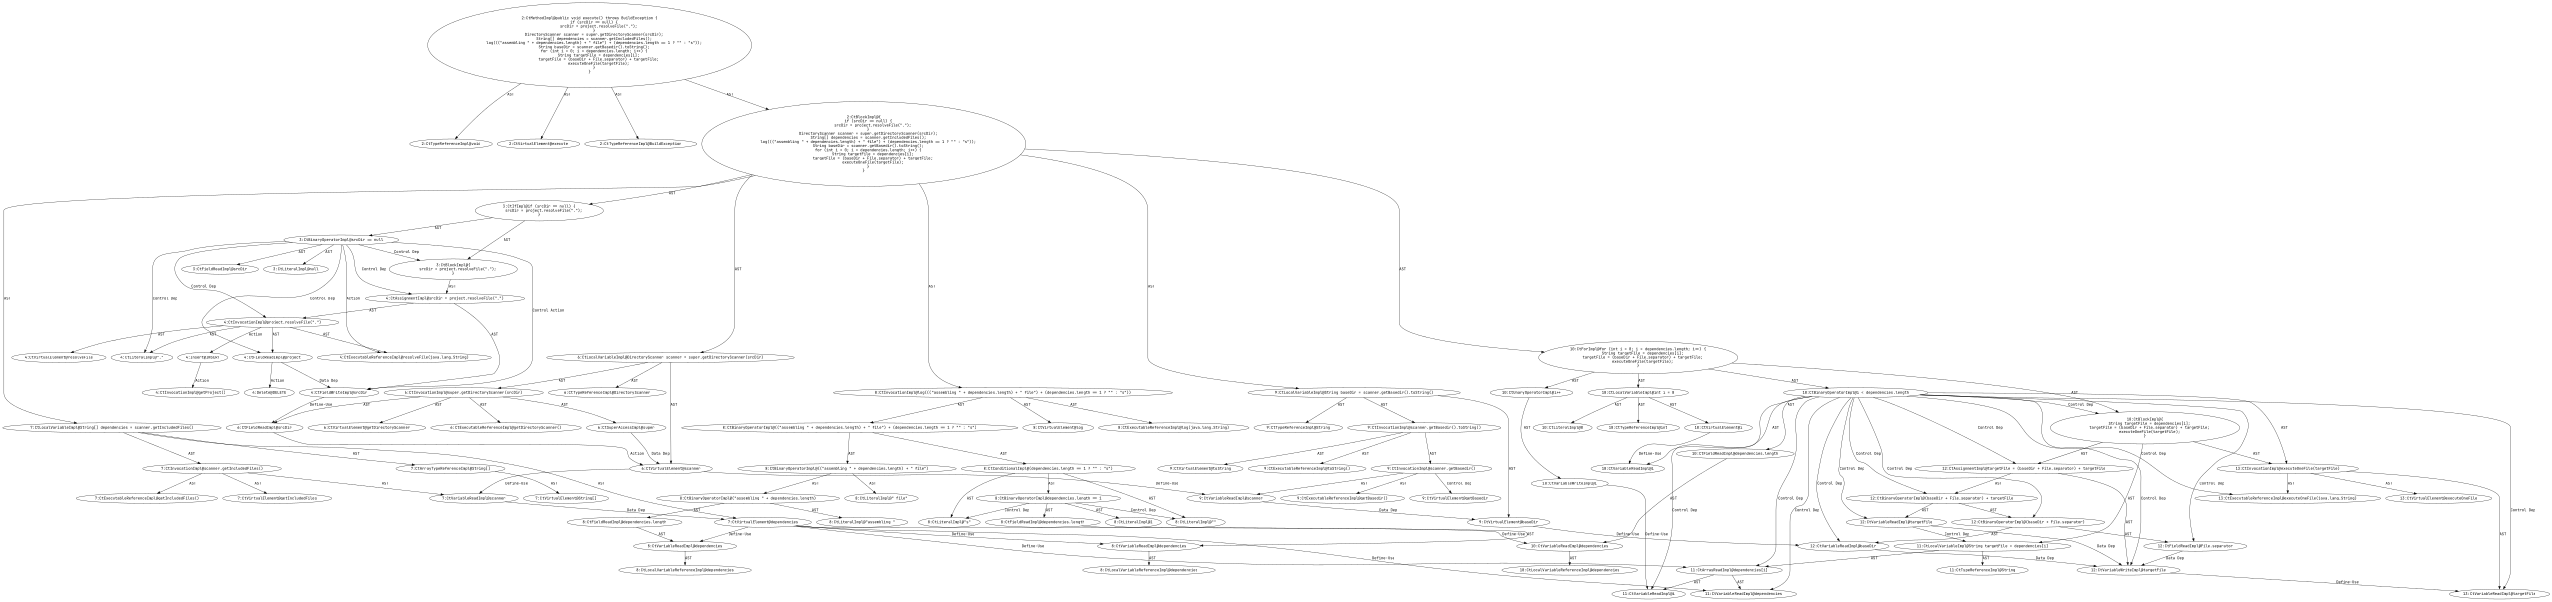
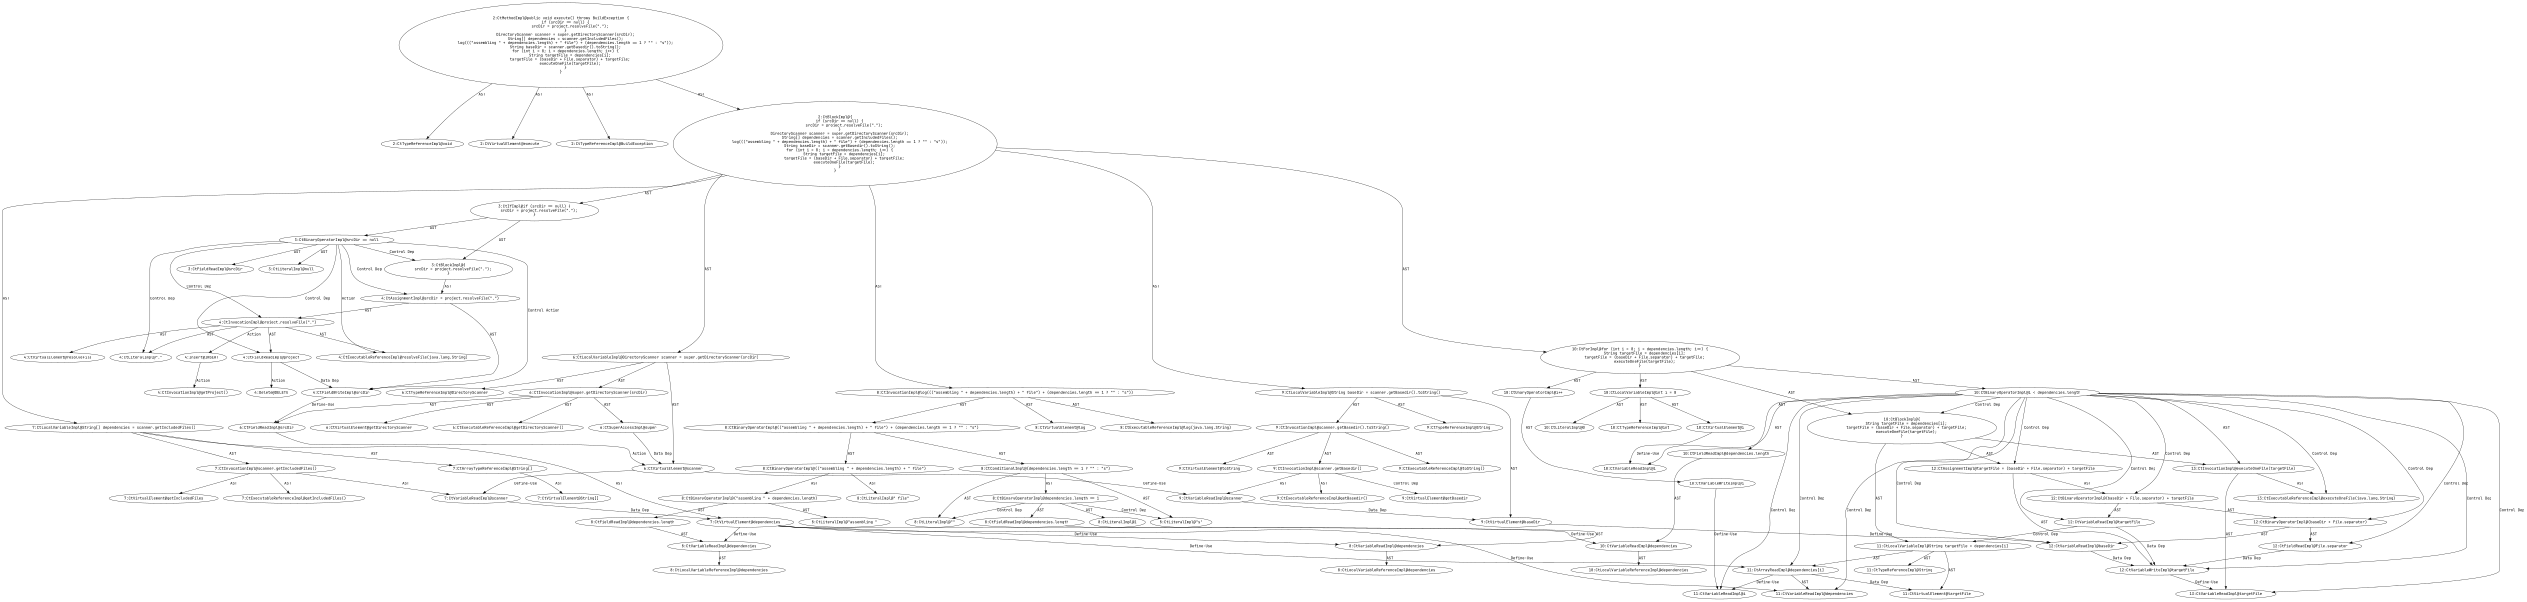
(2439, 498) -> none
(1697, 582) -> (1768, 582)
none -> (1937, 594)
